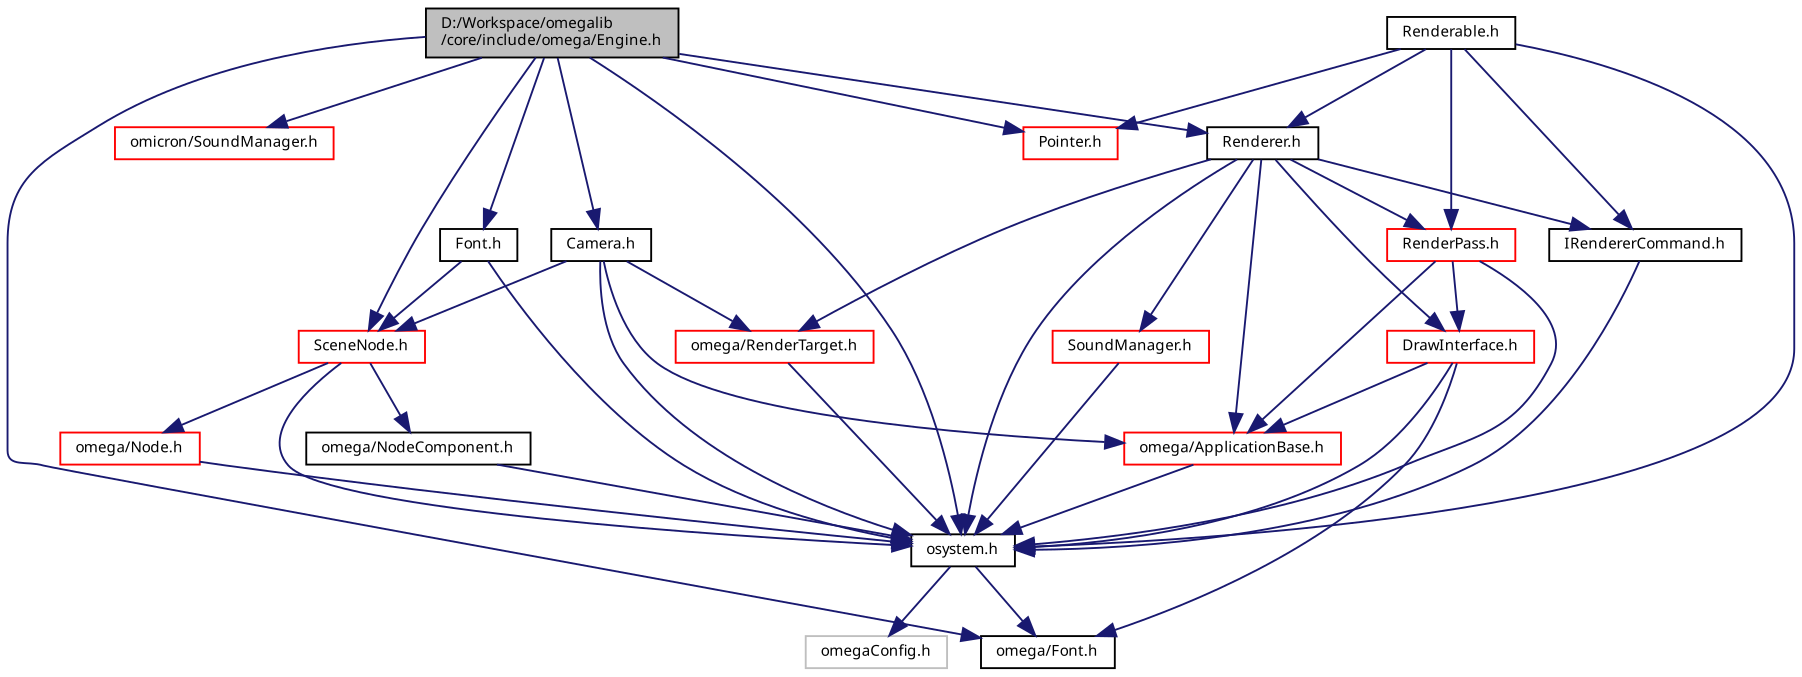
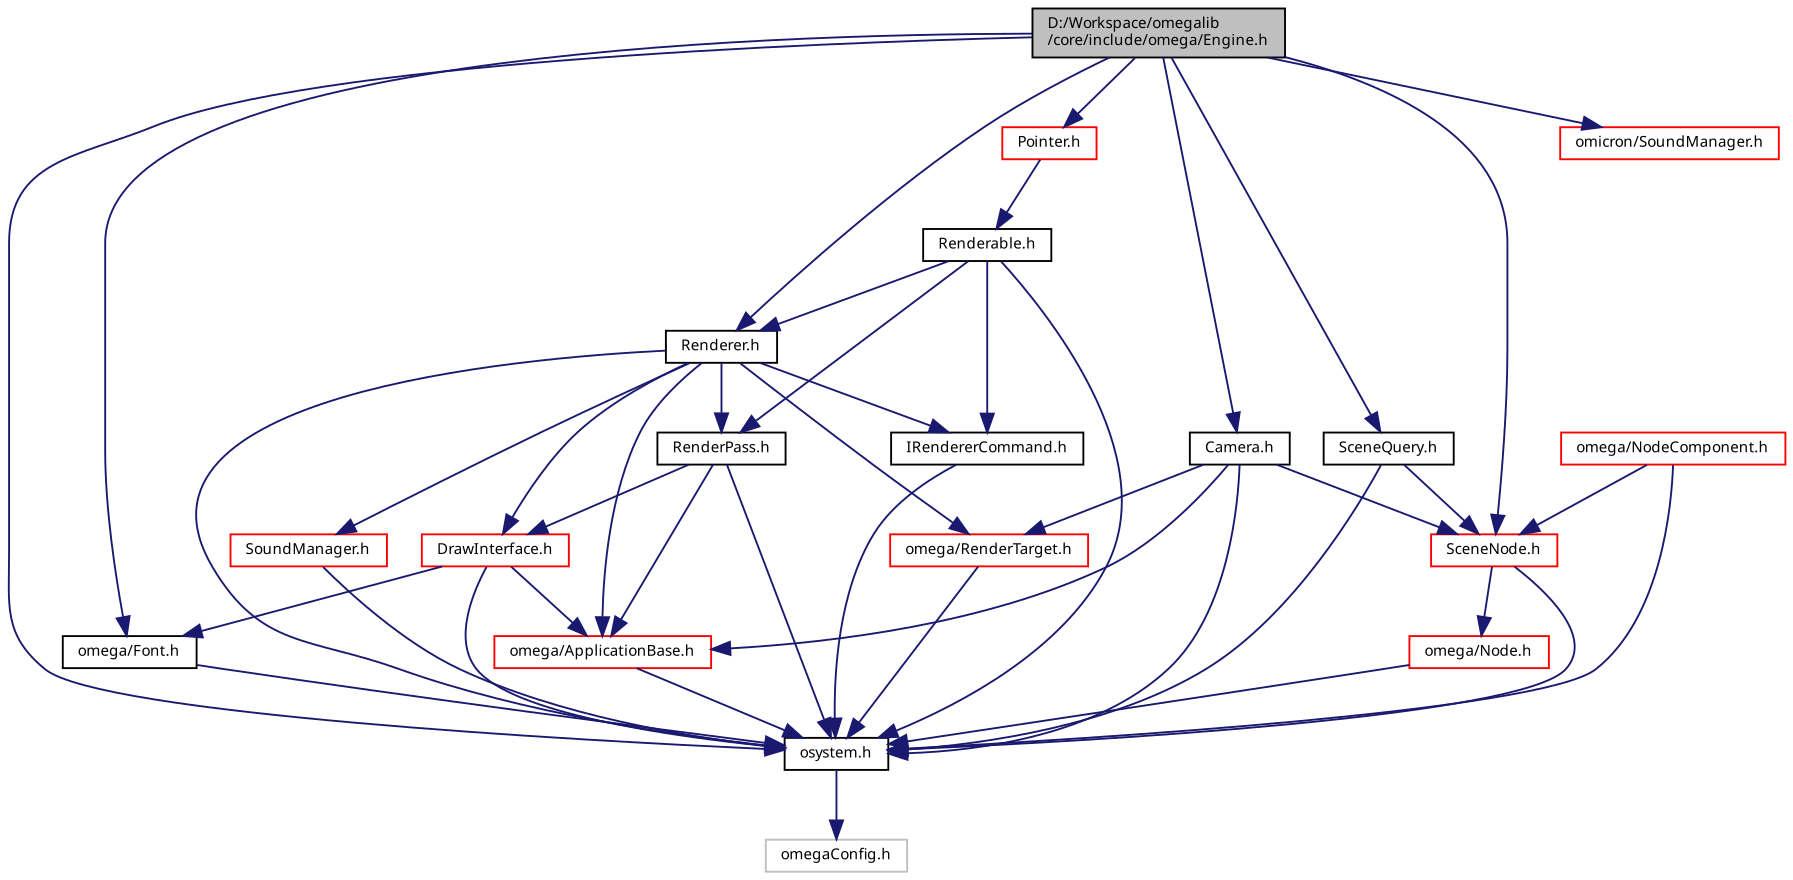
(1268, 86) -> (1023, 186)
(479, 245) -> (1389, 449)
(1451, 245) -> (721, 449)
(385, 389) -> (1592, 495)
(418, 449) -> (1673, 449)
(999, 594) -> (466, 703)
